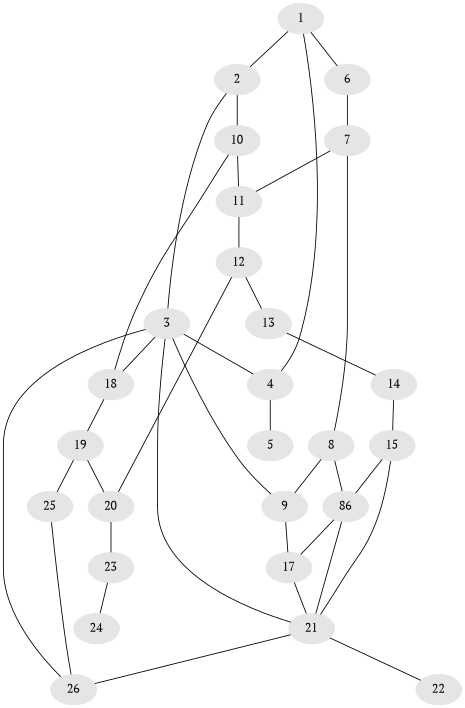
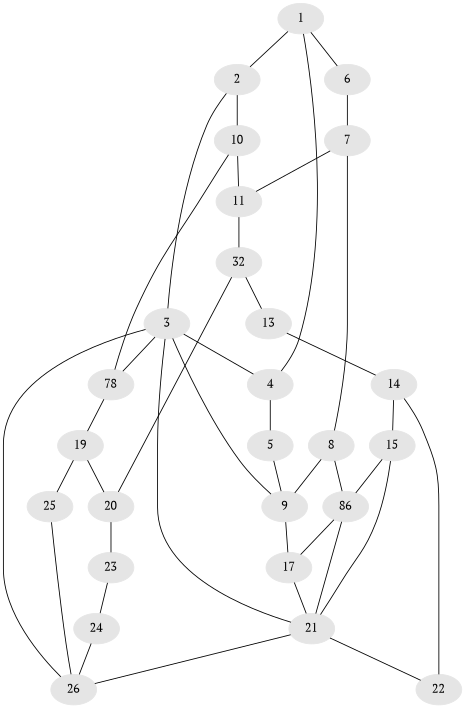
(239, 263) -> (239, 263)
(111, 385) -> (111, 385)
none -> (277, 476)
none -> (439, 533)
none -> (85, 659)
